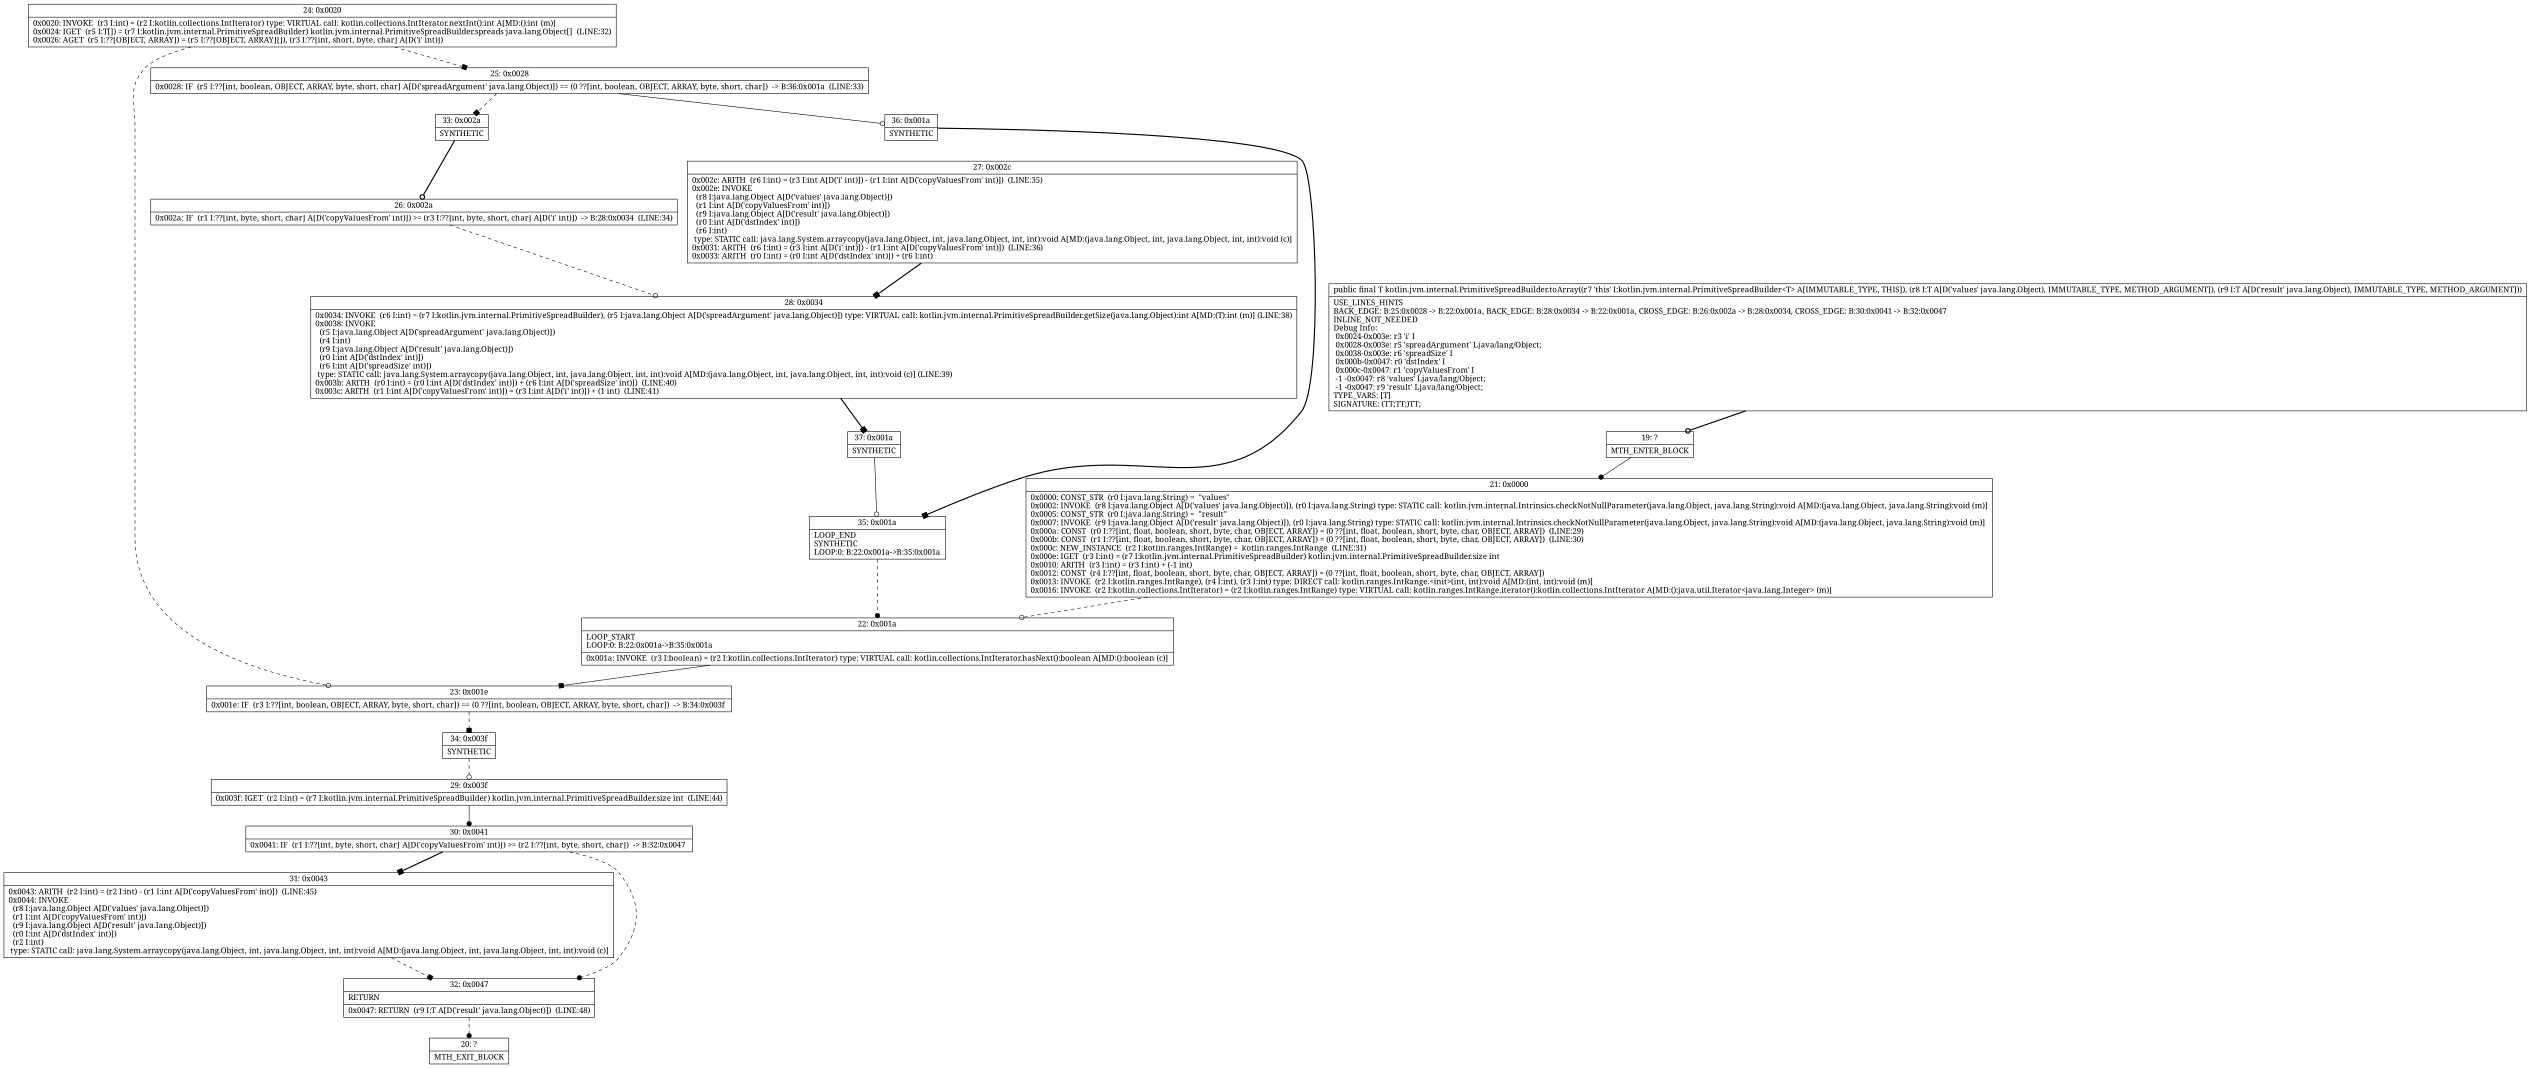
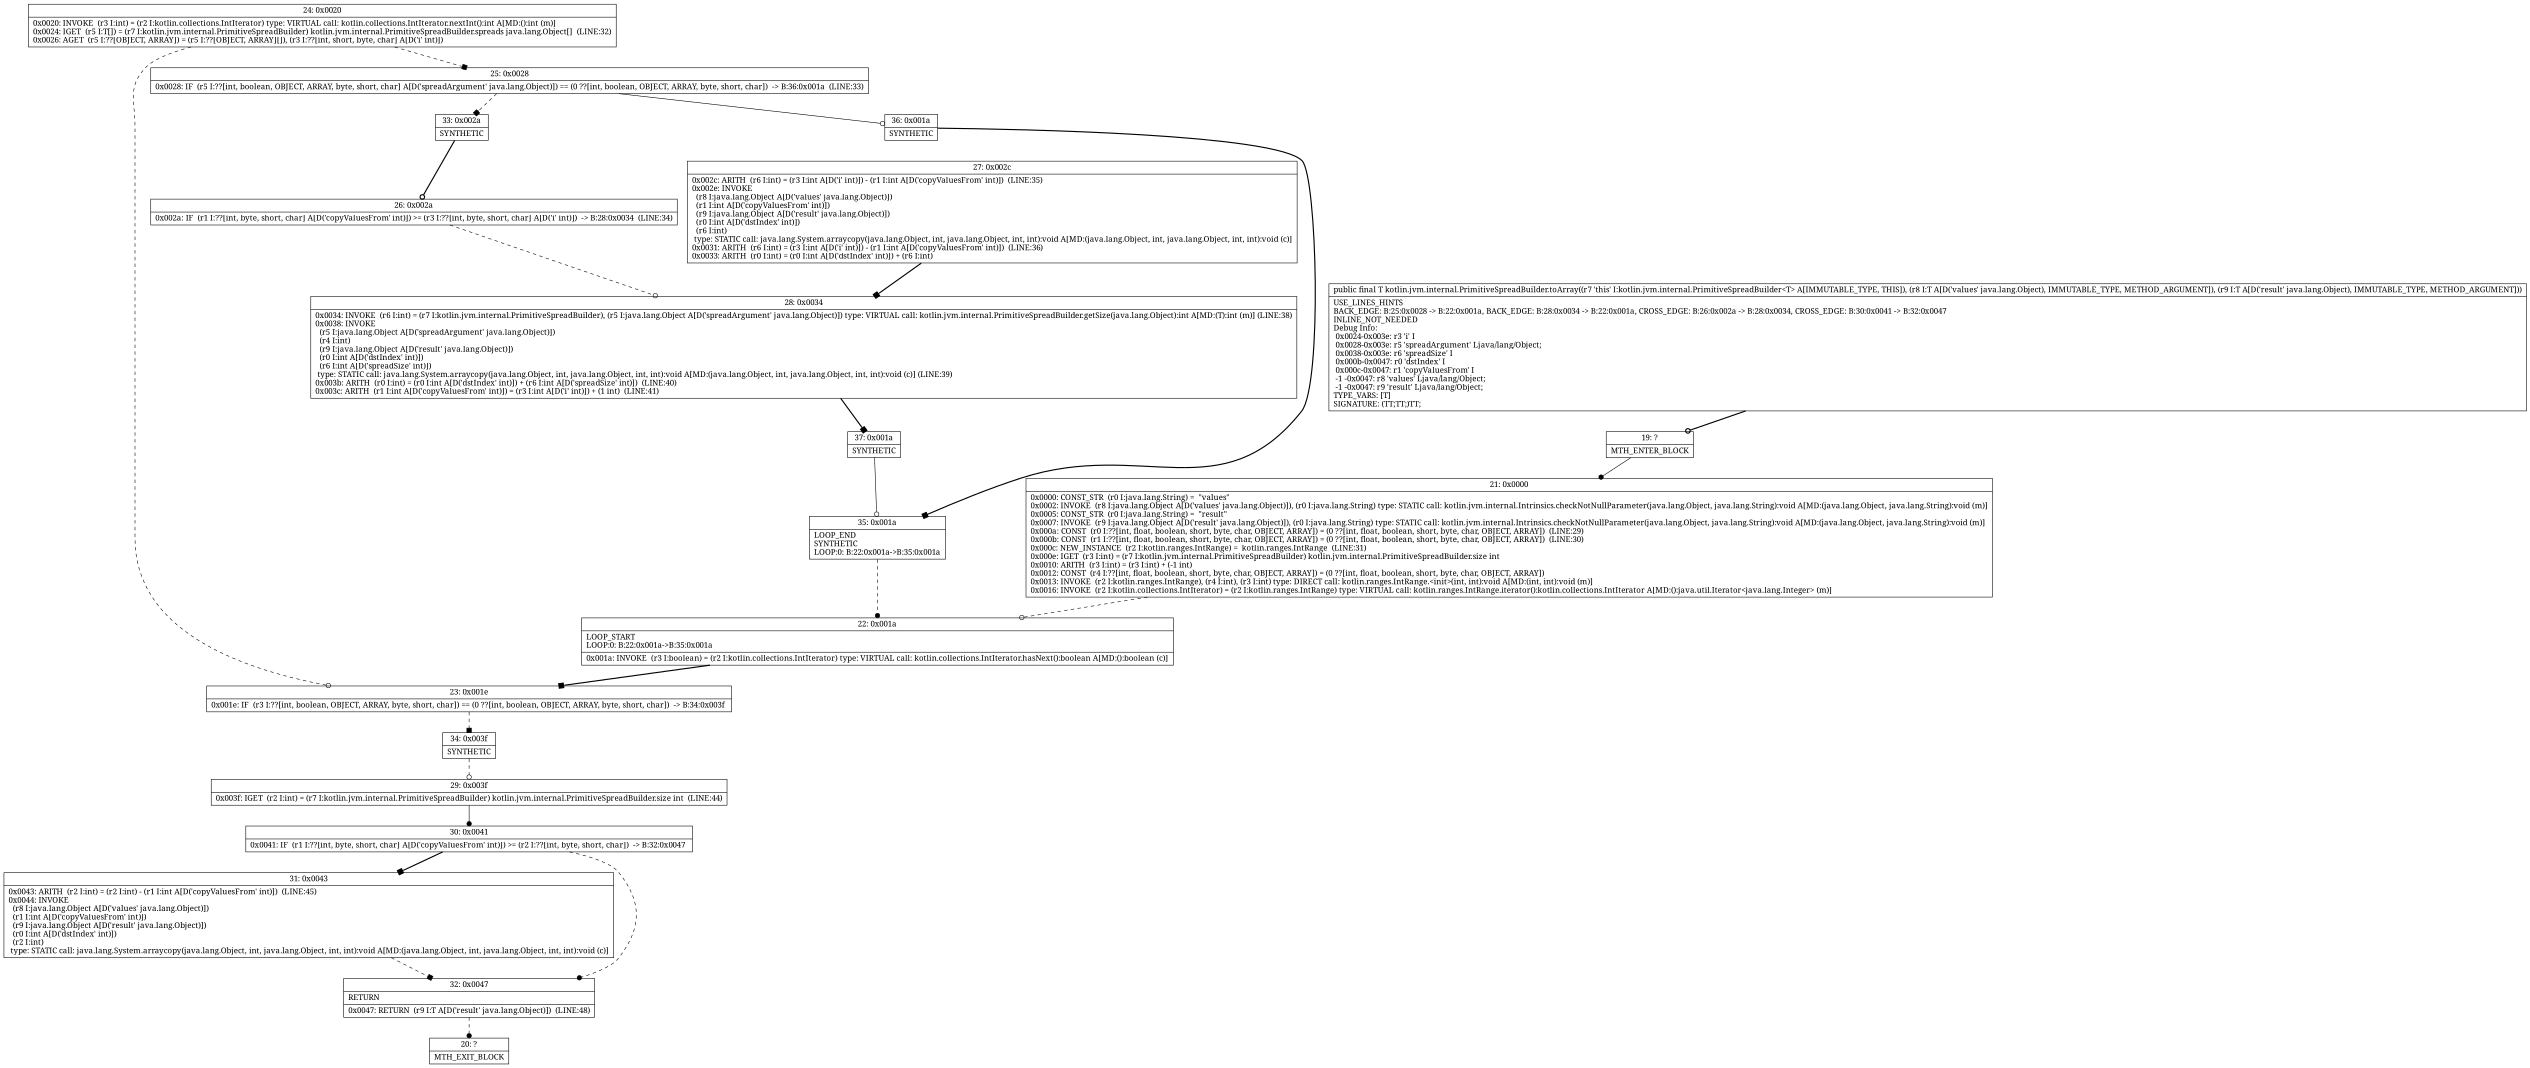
(637, 675) -> (637, 675)
